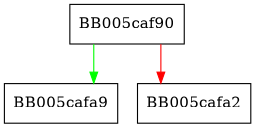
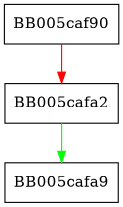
(94, 58) -> (62, 137)
